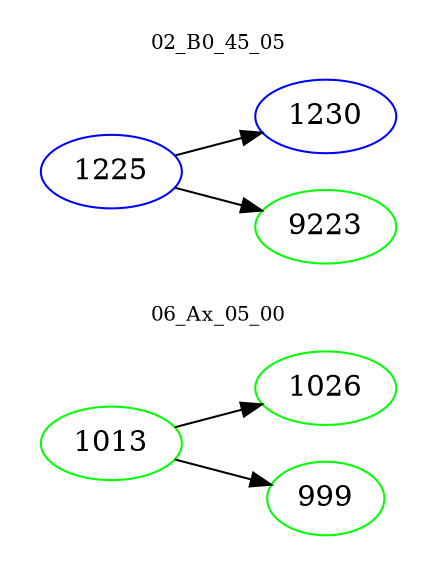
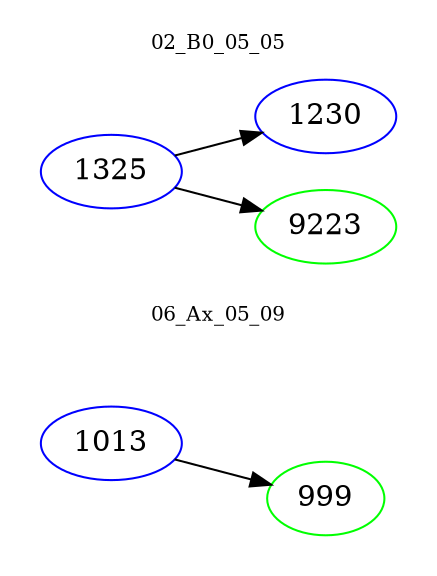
(219, 44) -> (219, 44)
(111, 172) -> (111, 172)
(219, 316) -> (219, 316)
(326, 388) -> none
(111, 443) -> (111, 443)
